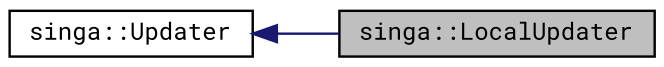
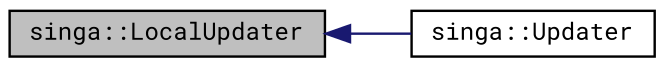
(308, 34) -> (381, 34)
